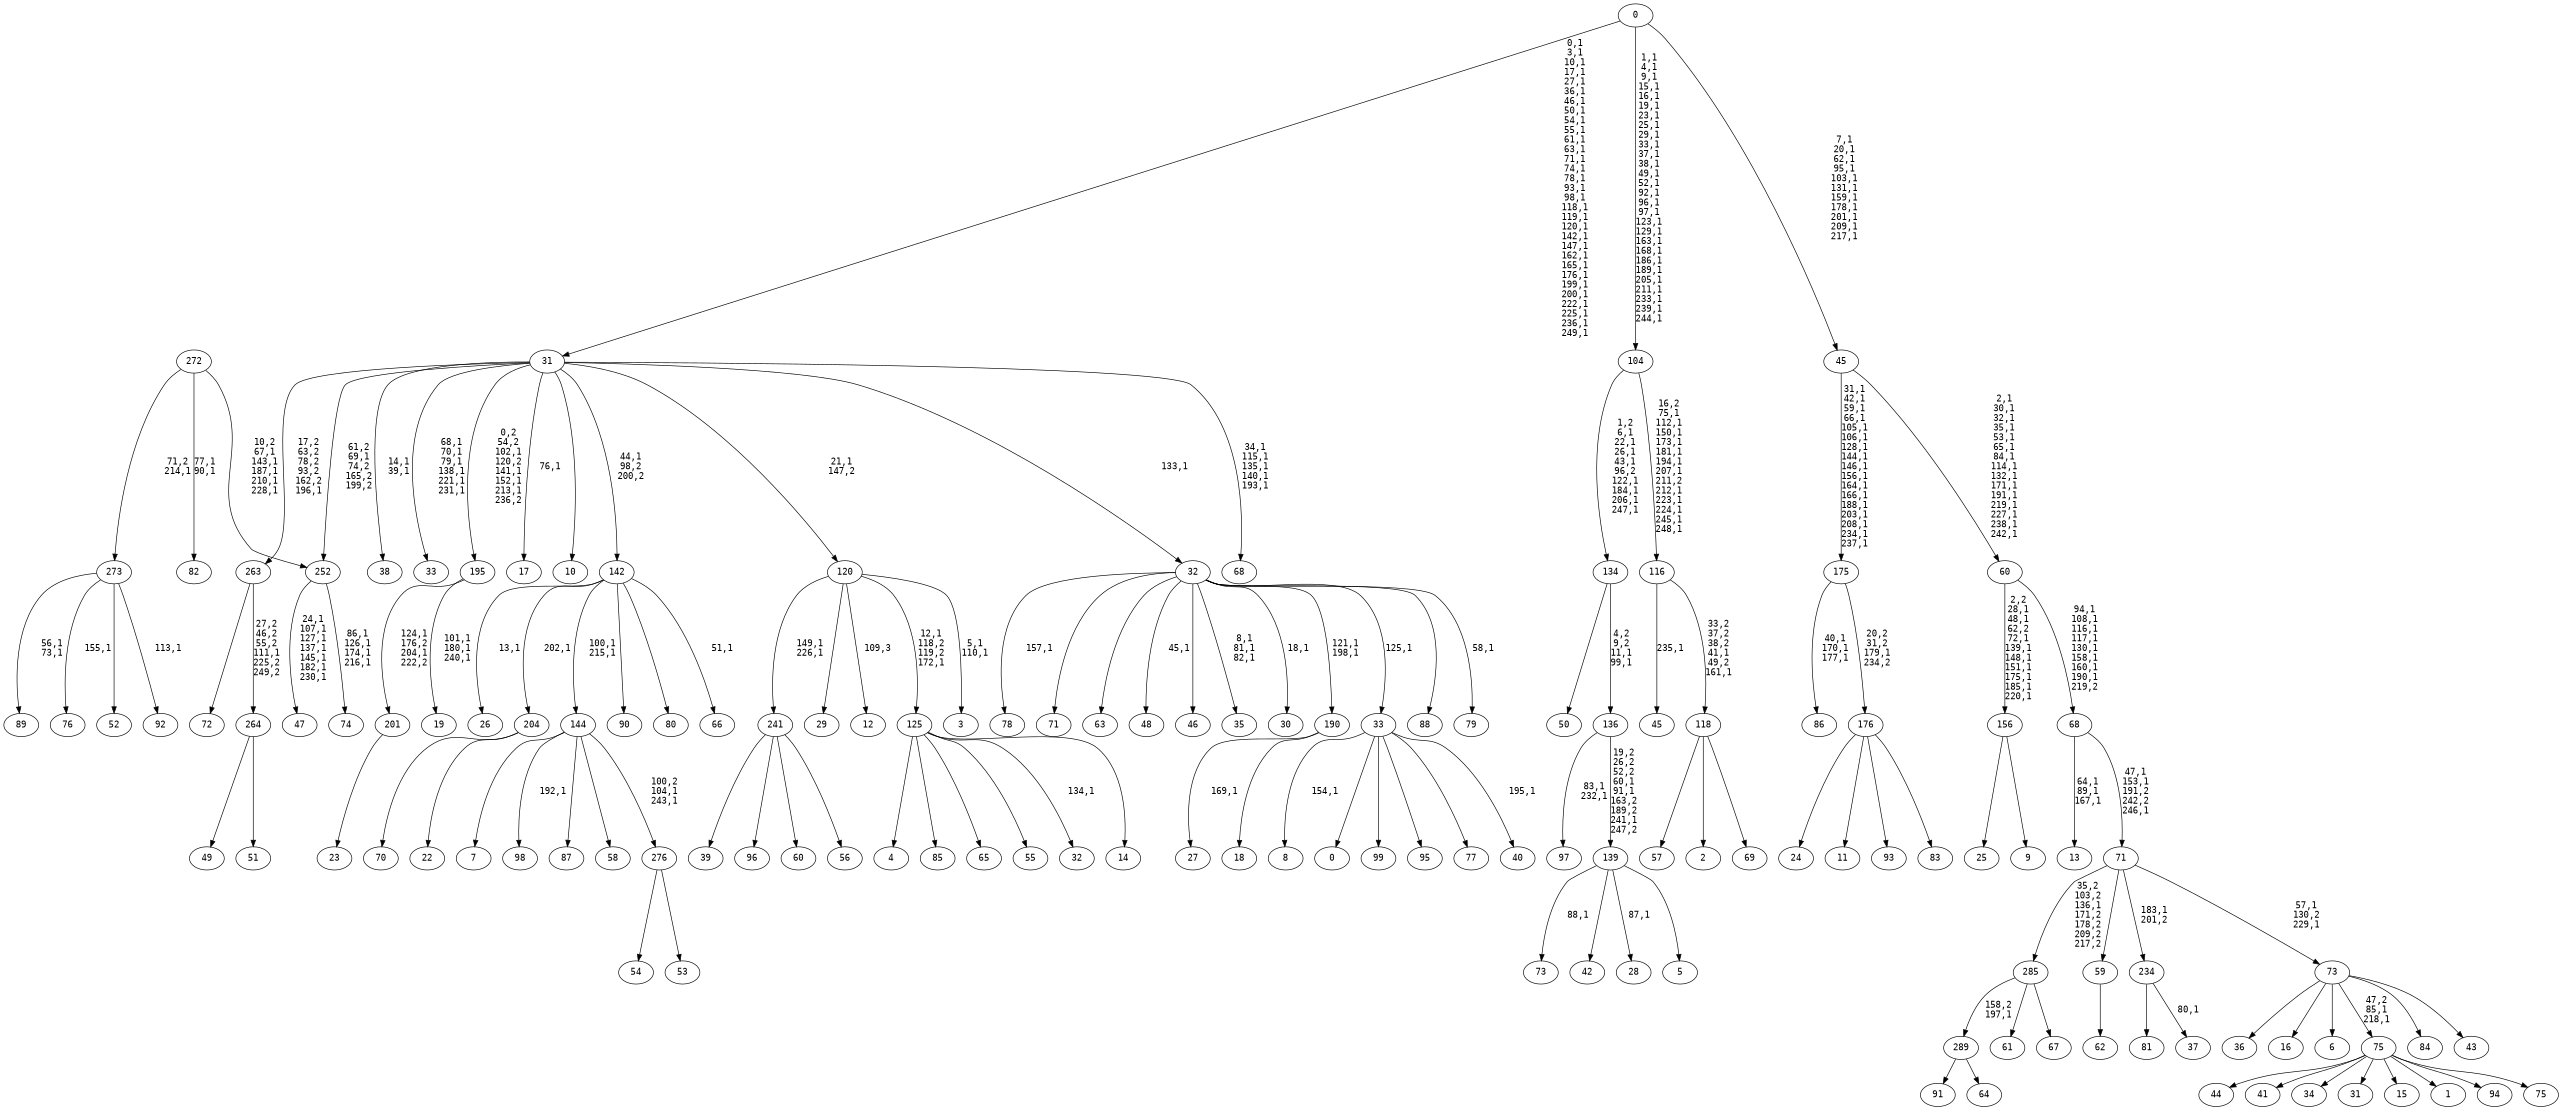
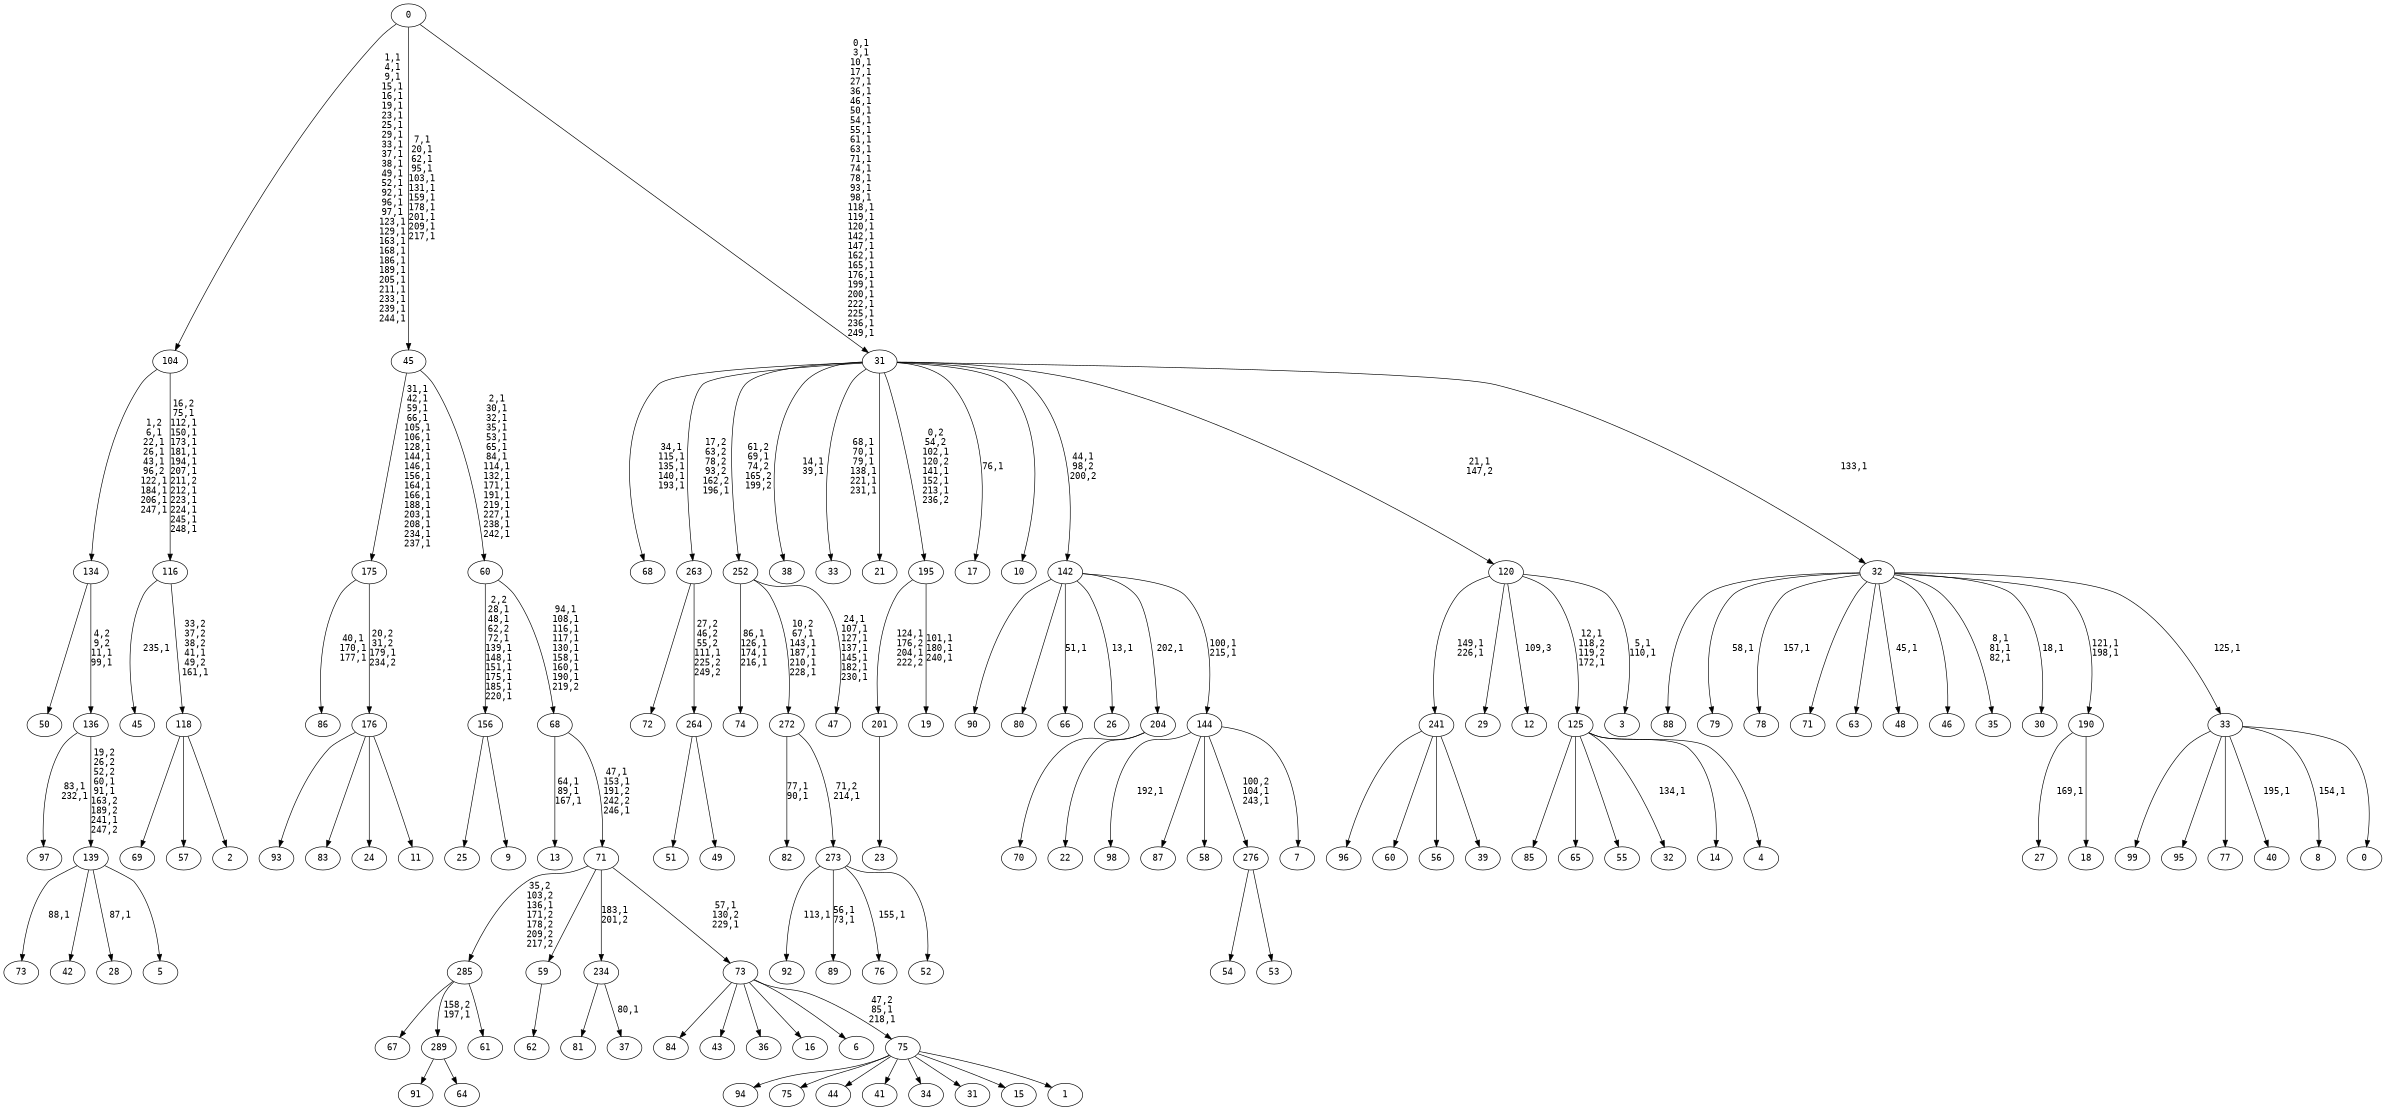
(229, 485) -> (785, 639)
none -> (880, 572)
